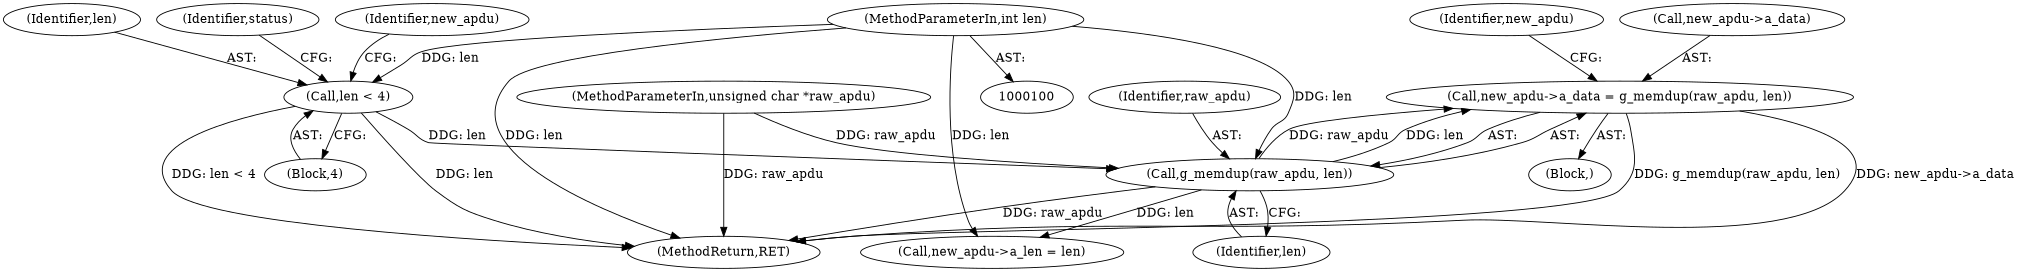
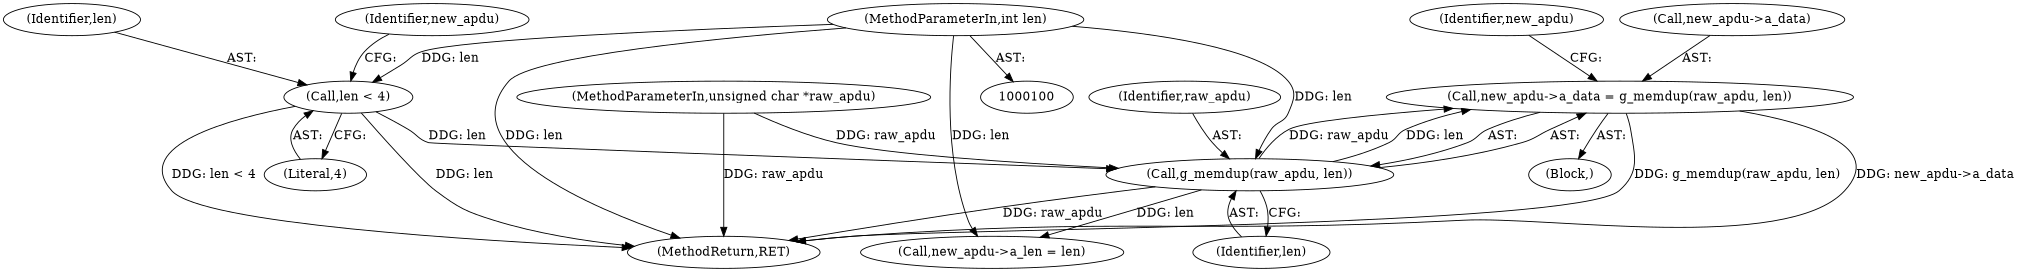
(238, 20) -> none
(315, 175) -> (315, 175)
